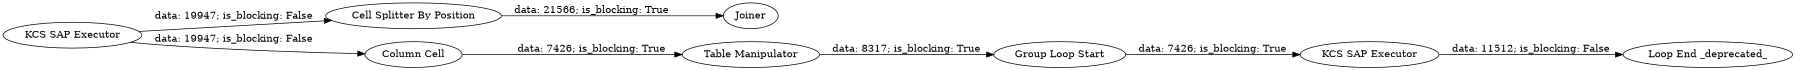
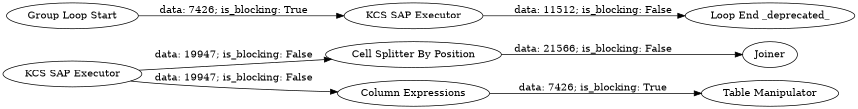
(592, 10) -> (593, 49)
(414, 55) -> (414, 93)
(903, 55) -> none
